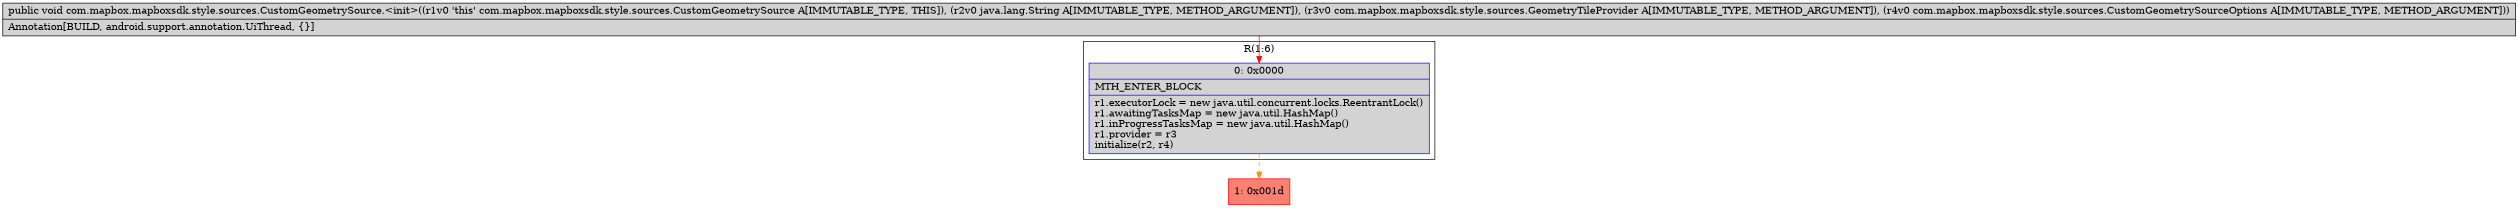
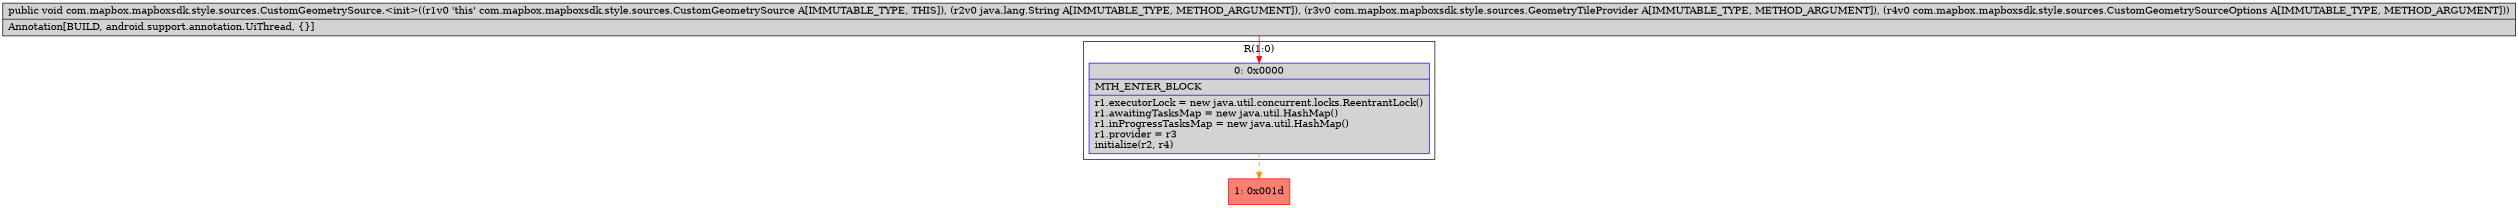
(1259, 50) -> (1259, 50)
